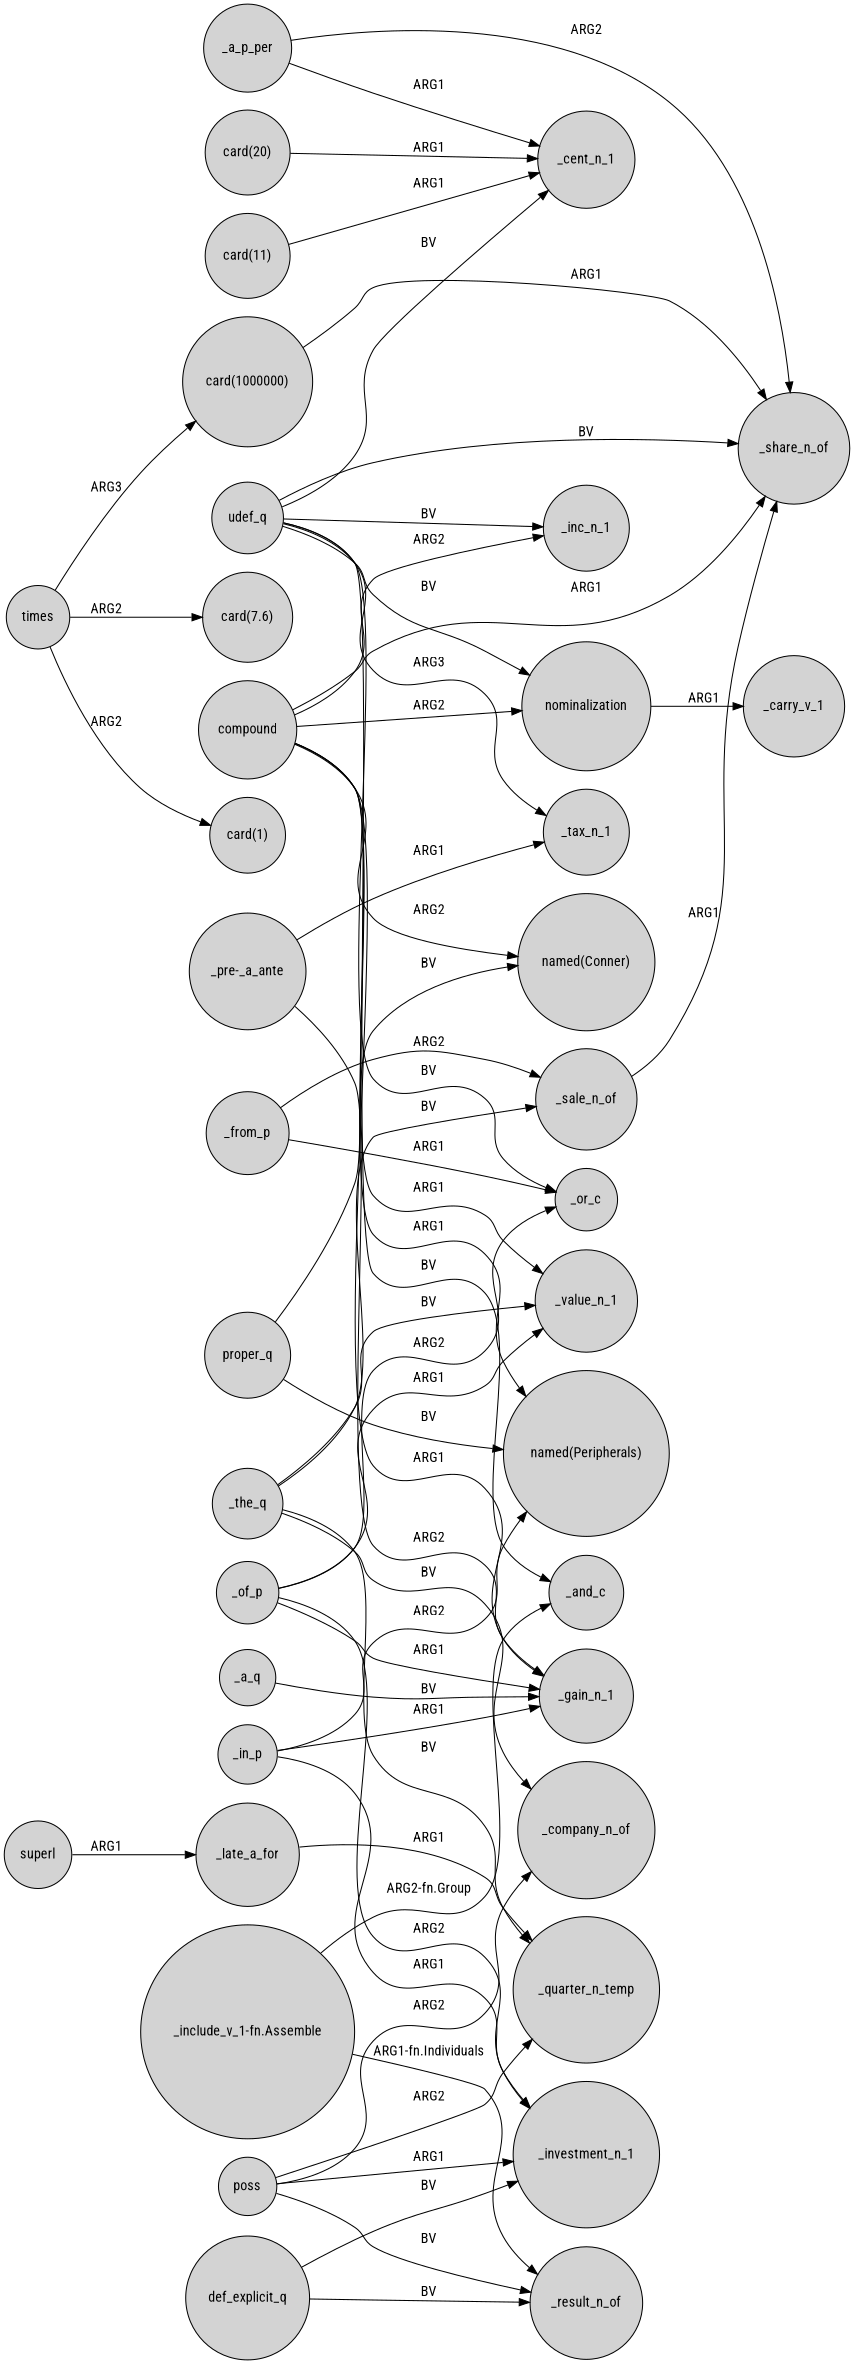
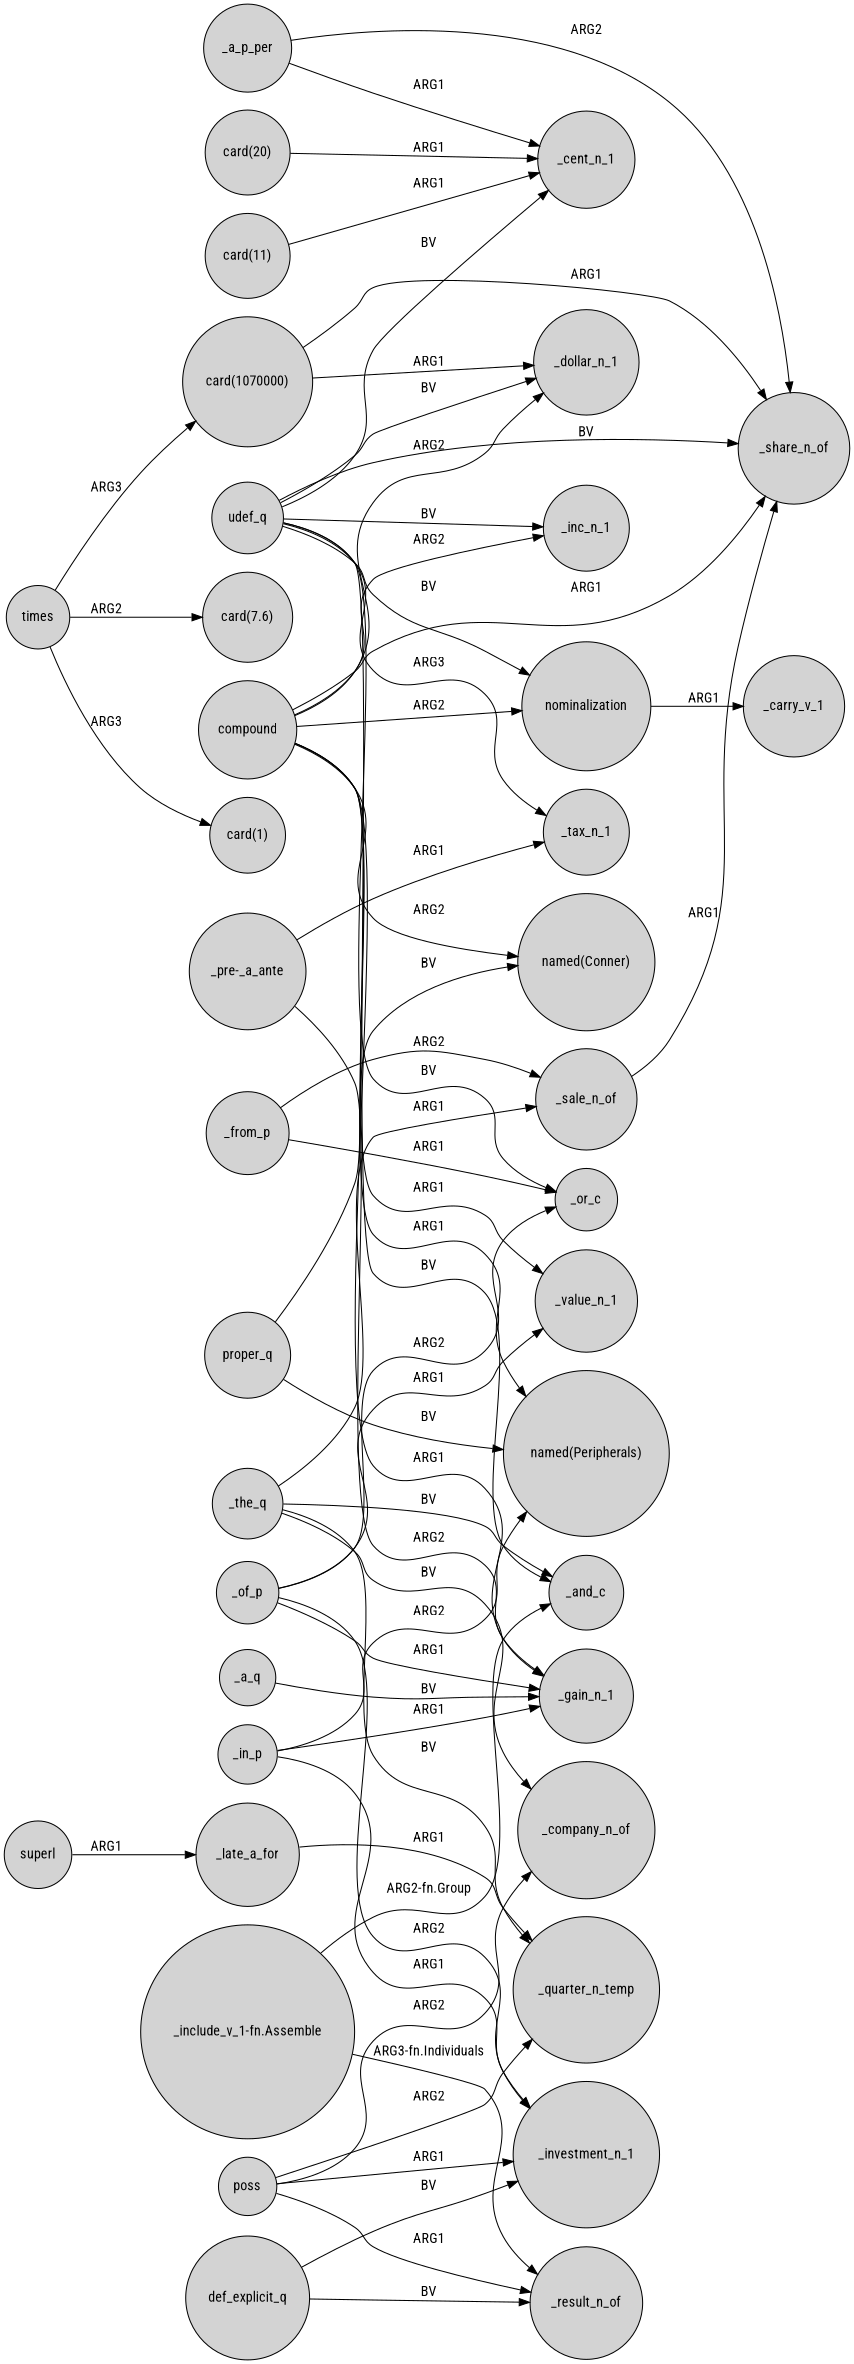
none -> (586, 362)
(248, 382) -> (248, 382)
(106, 722) -> (106, 722)
(429, 1107) -> (429, 1107)
(373, 1332) -> (422, 1512)
(429, 2052) -> (429, 2052)
(429, 2239) -> (429, 2239)
